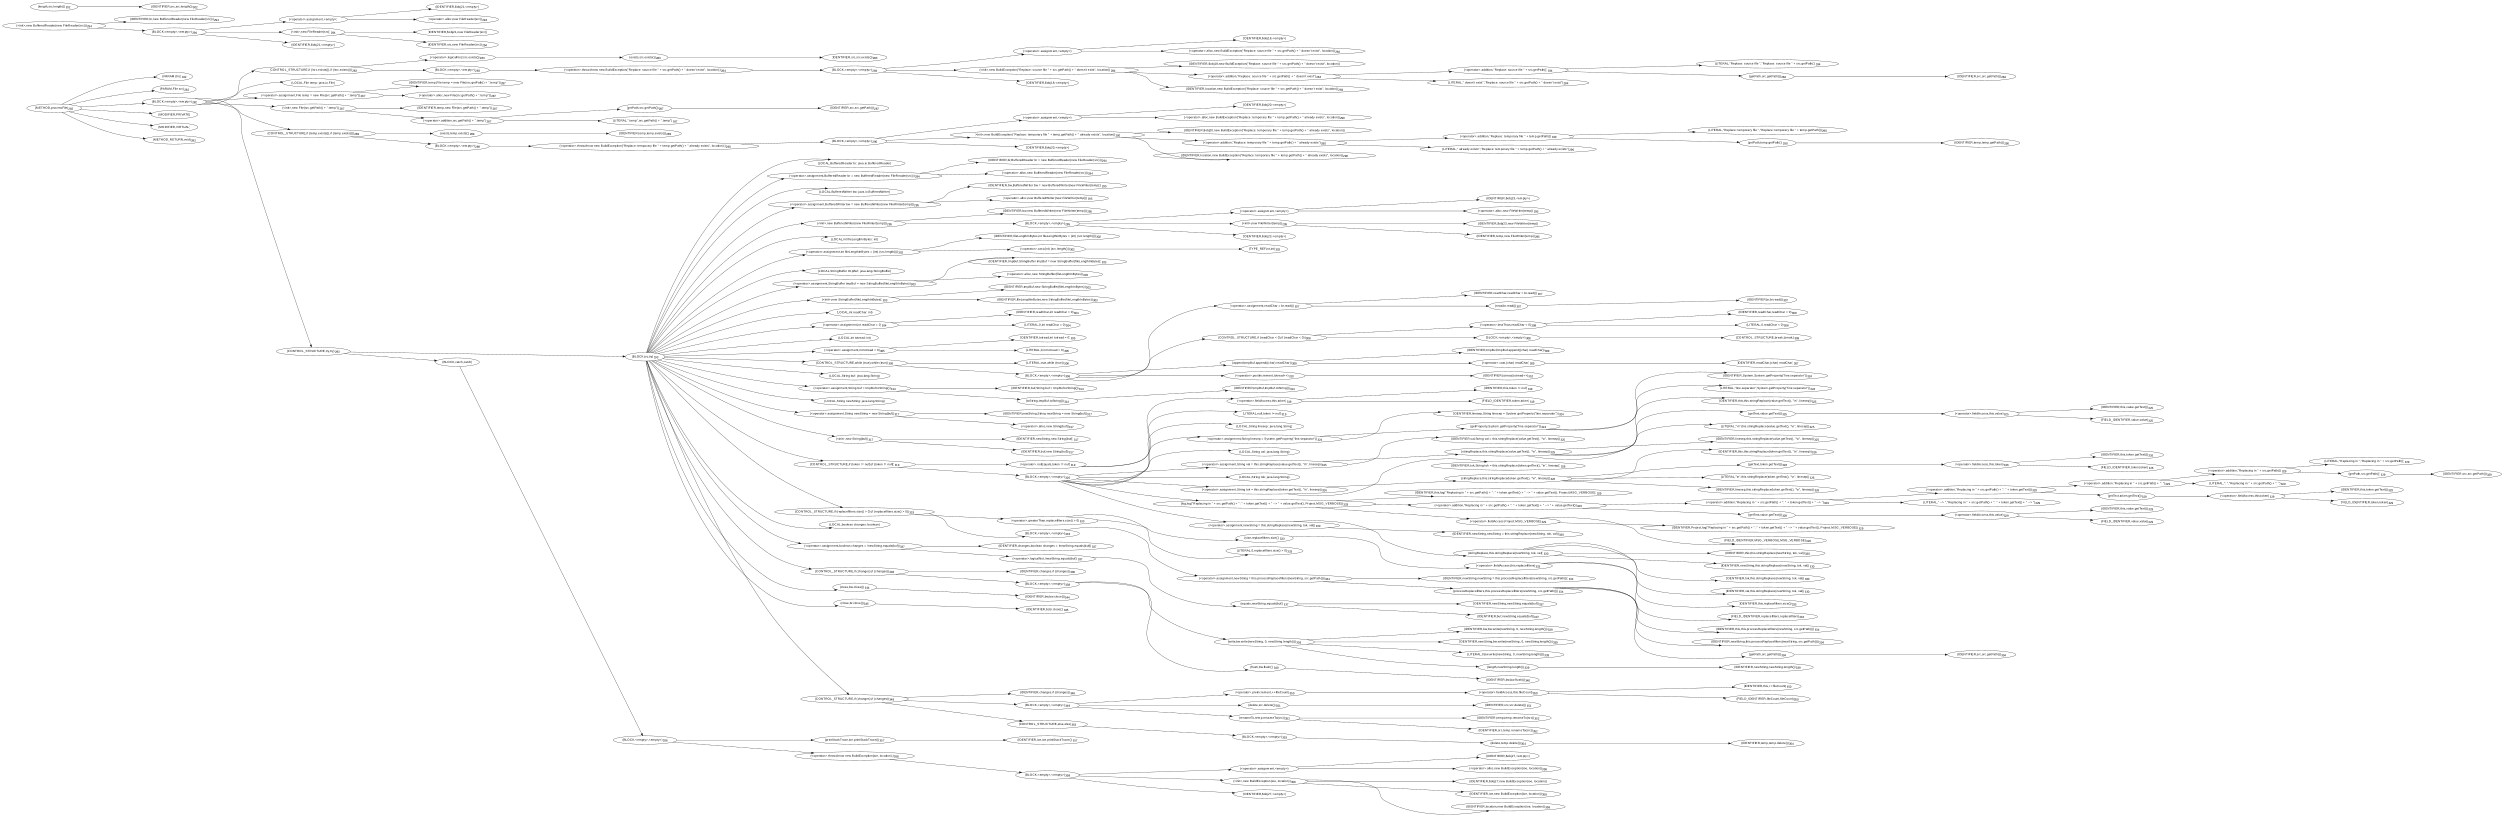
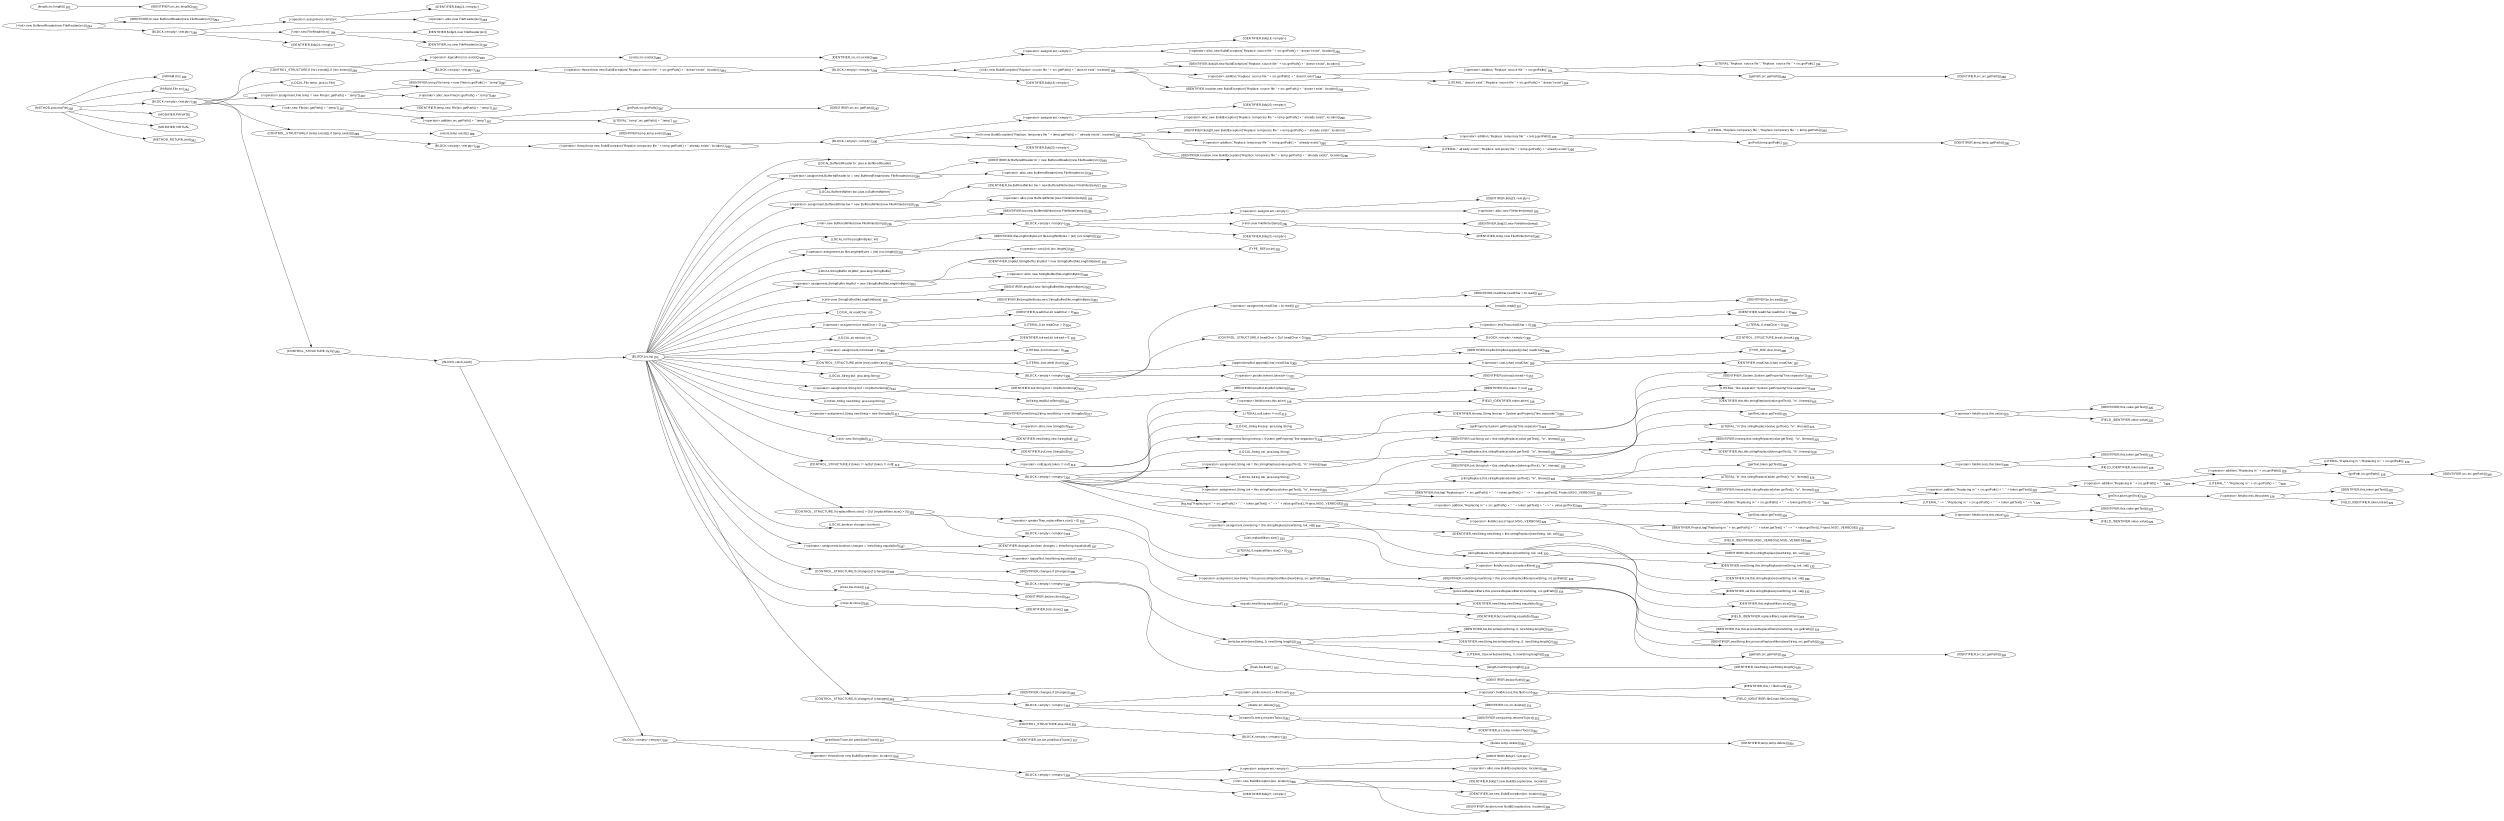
none -> (1768, 350)
(486, 354) -> (551, 359)
(1165, 535) -> none
